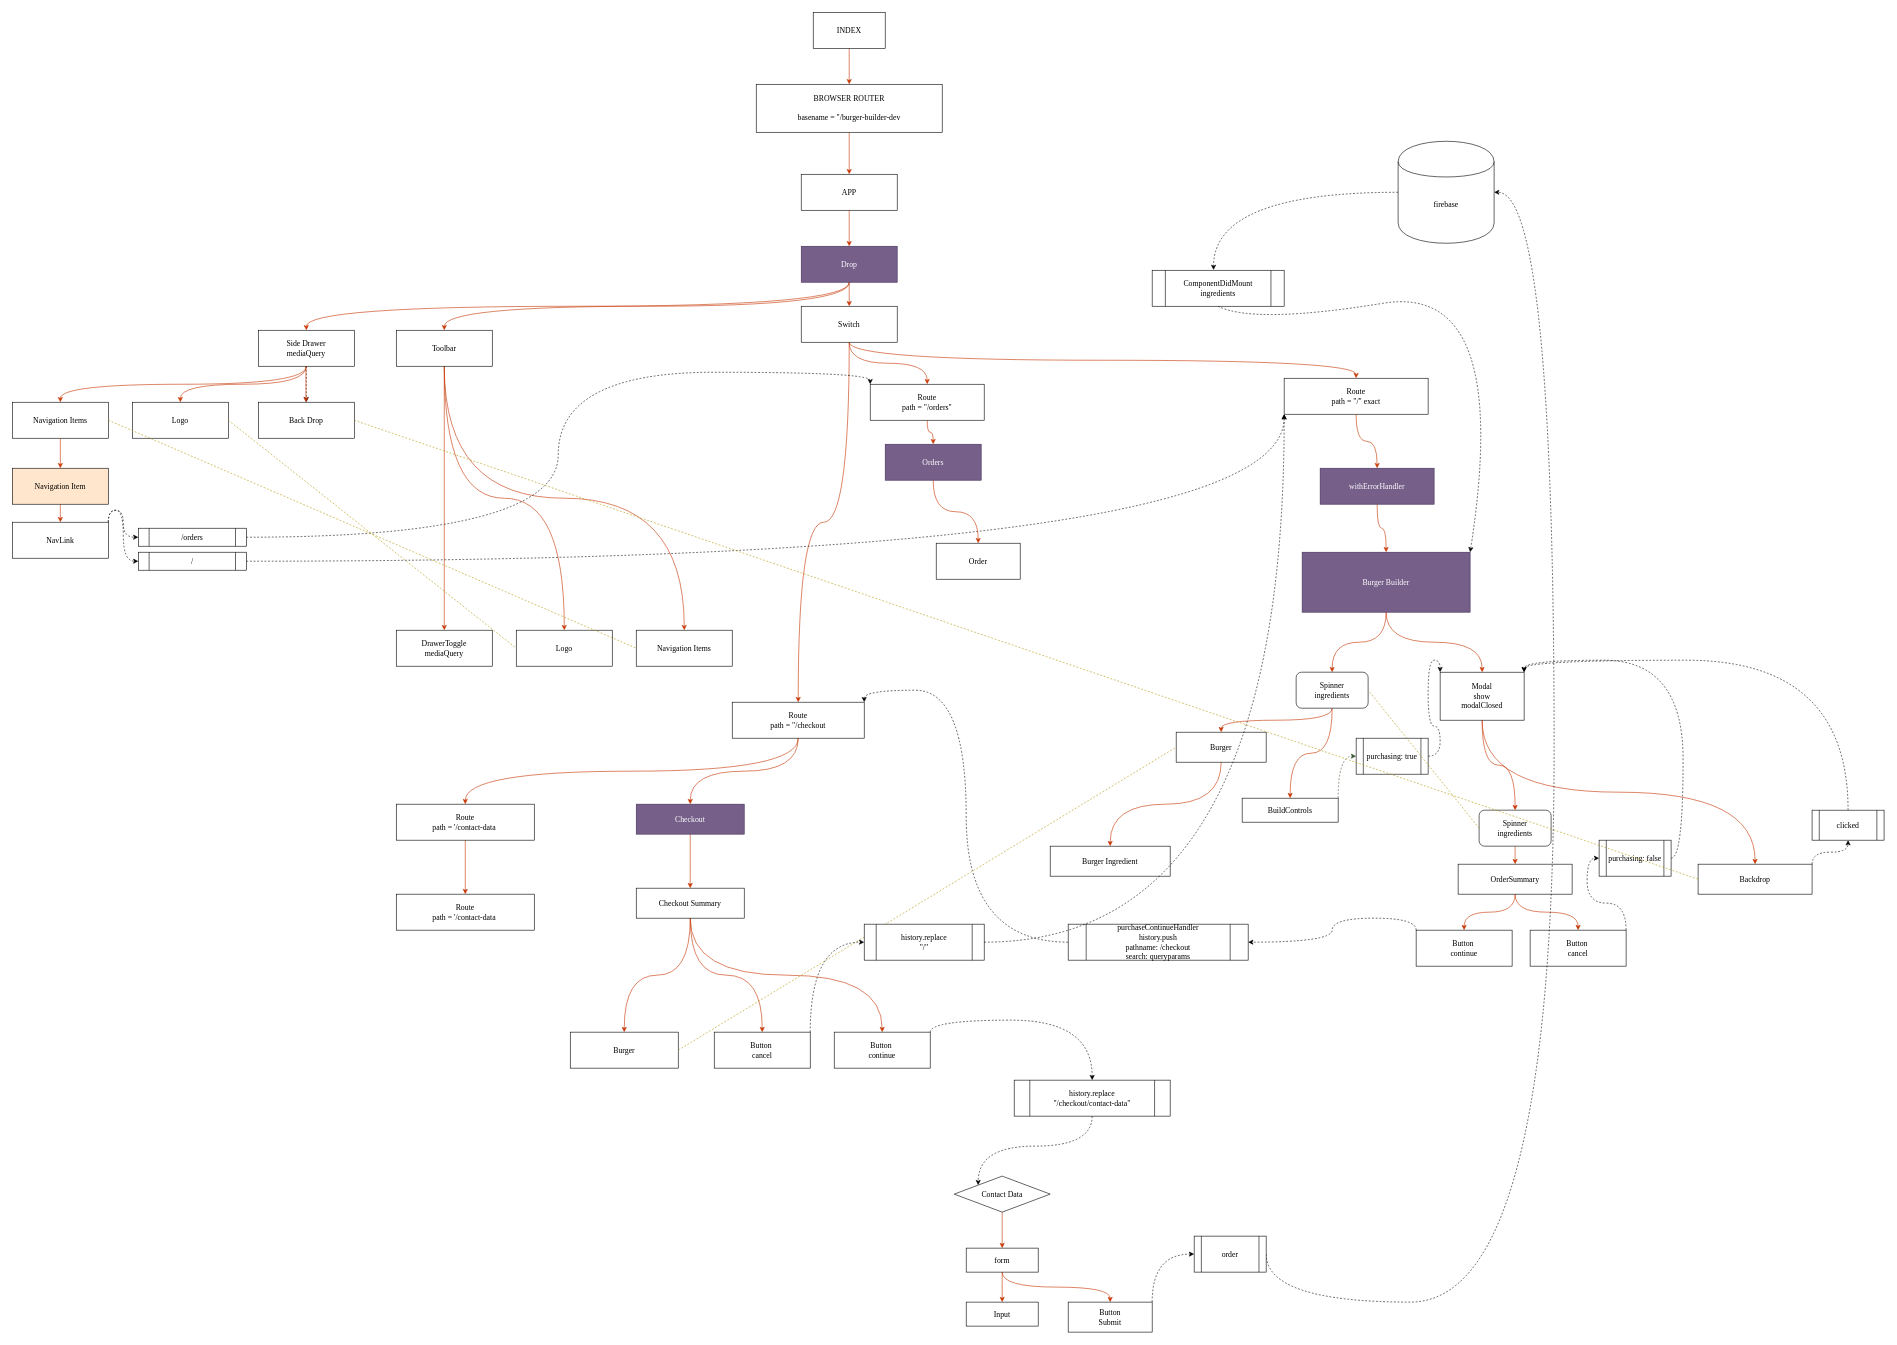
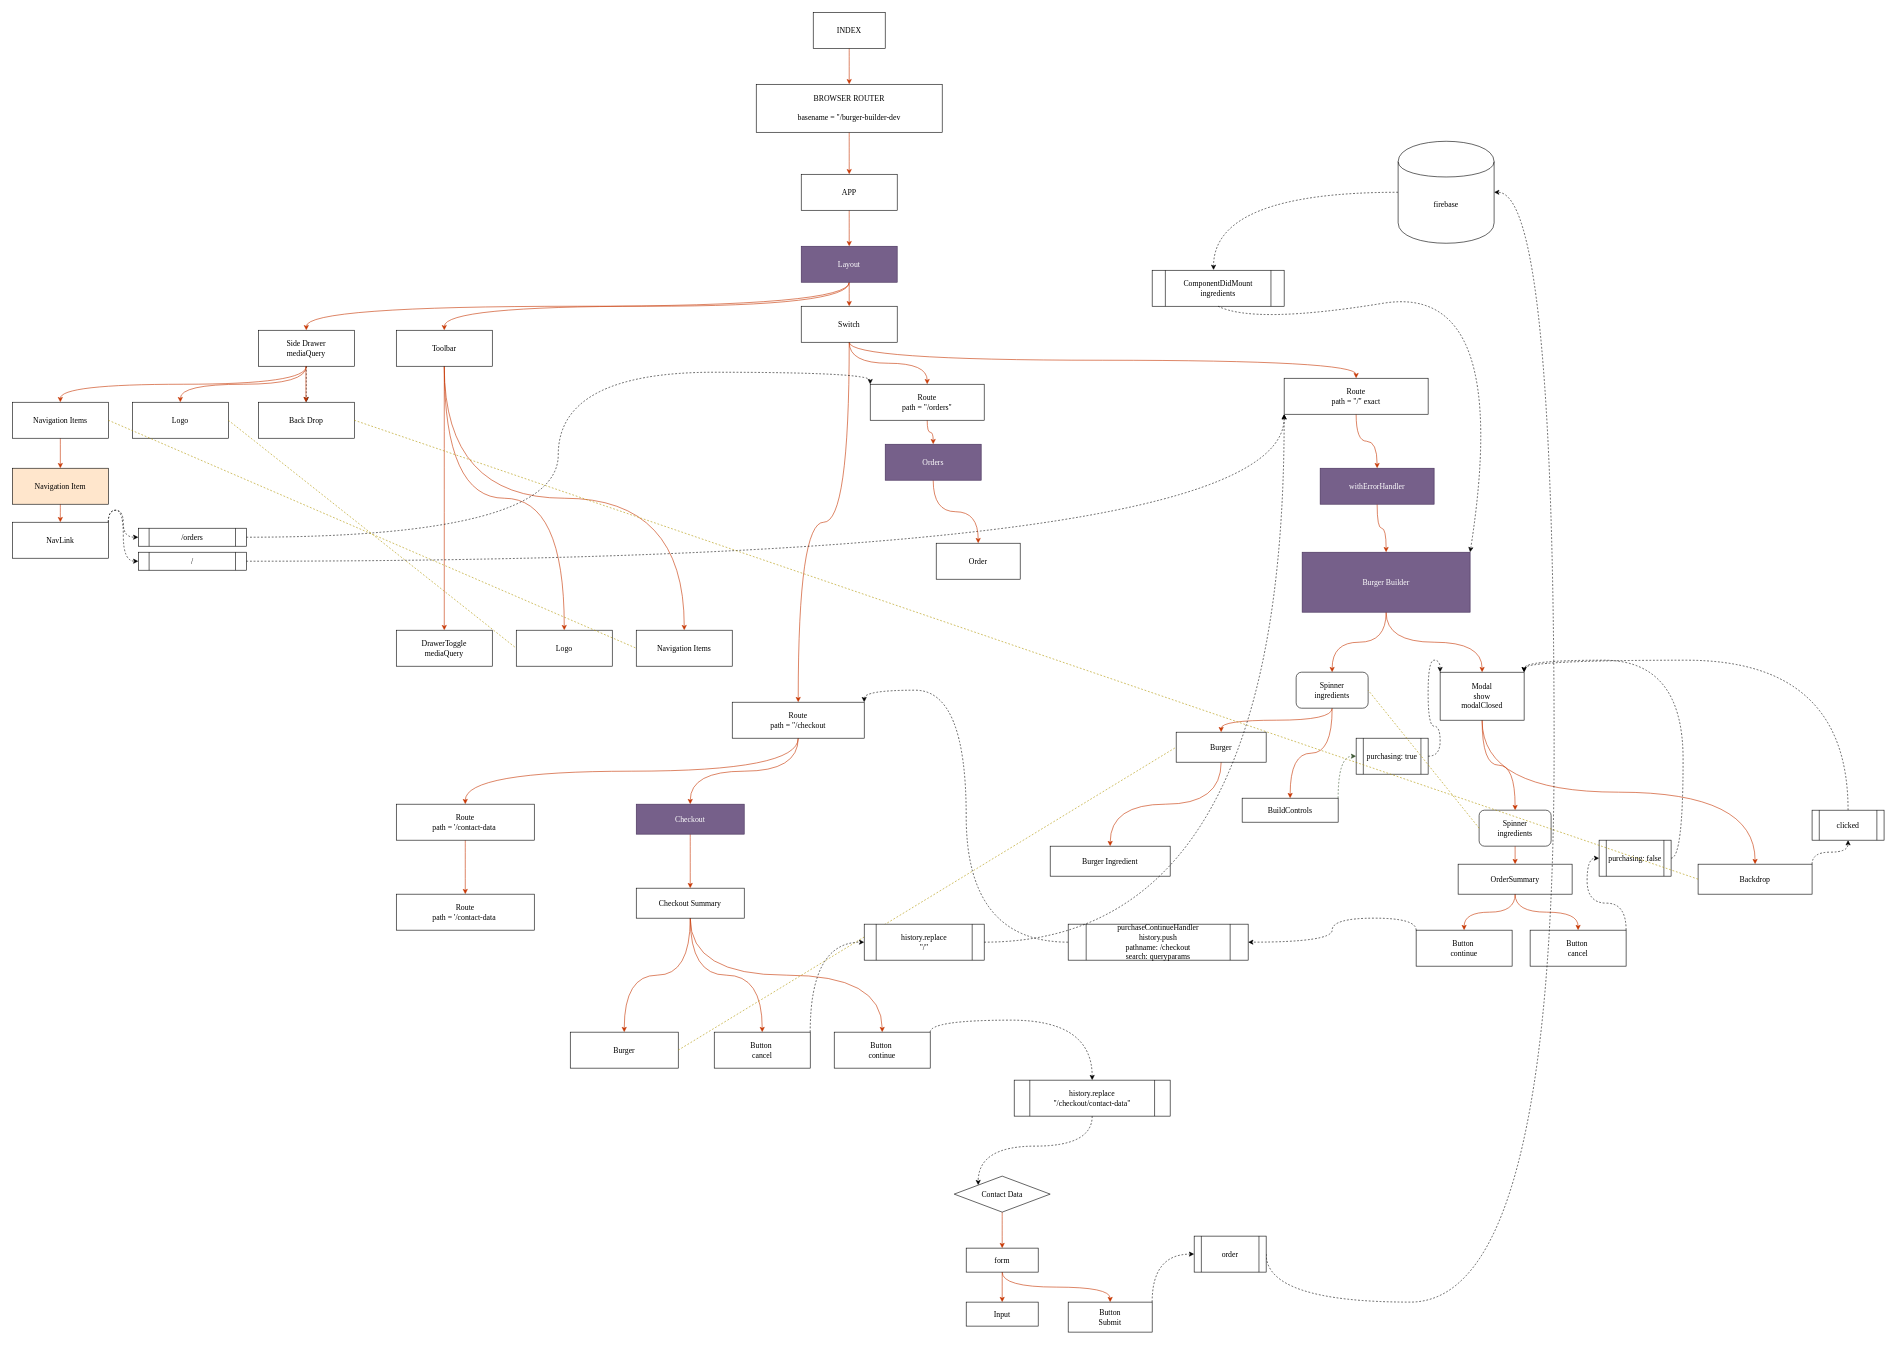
(849, 264) -> (849, 264)
